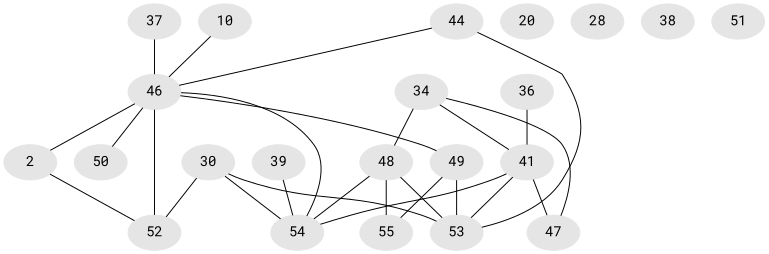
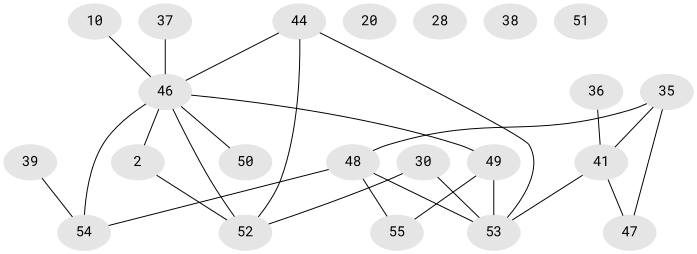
(421, 92) -> (667, 92)
none -> (293, 132)
(253, 198) -> none
(405, 203) -> none
